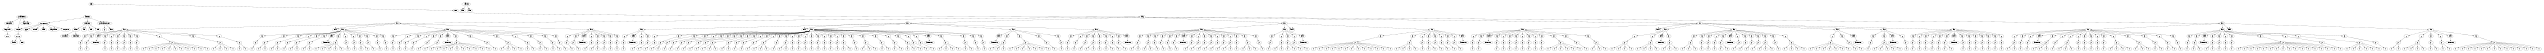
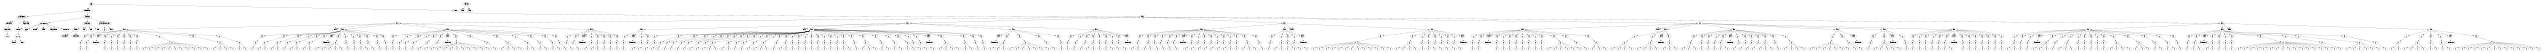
none -> (87, 11)
